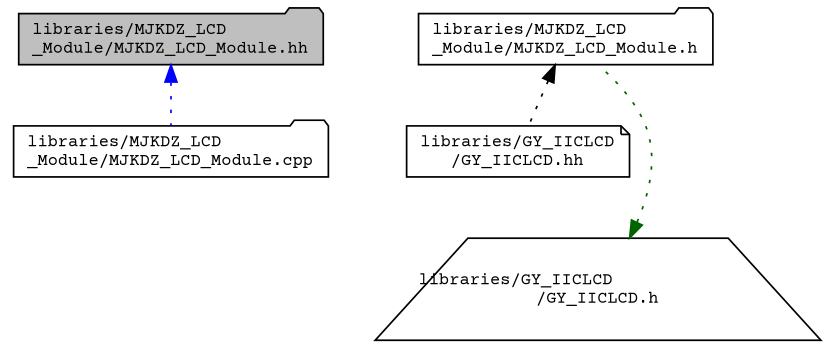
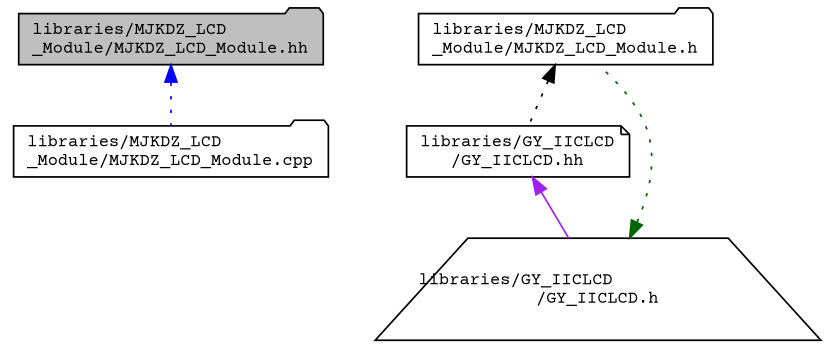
none -> (555, 215)
